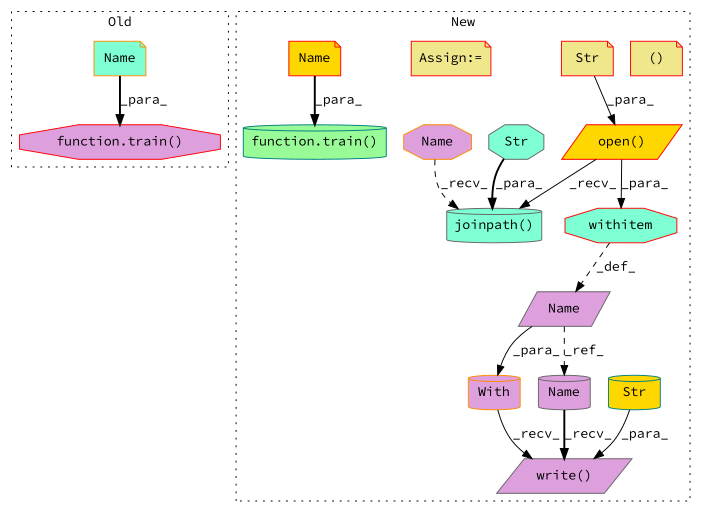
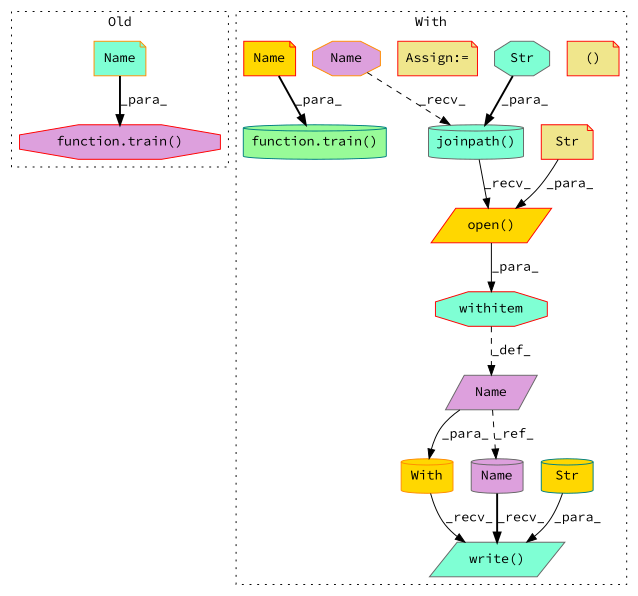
(463, 23) -> (431, 23)
(562, 181) -> (483, 179)
(494, 393) -> (427, 476)
(564, 476) -> (497, 560)
